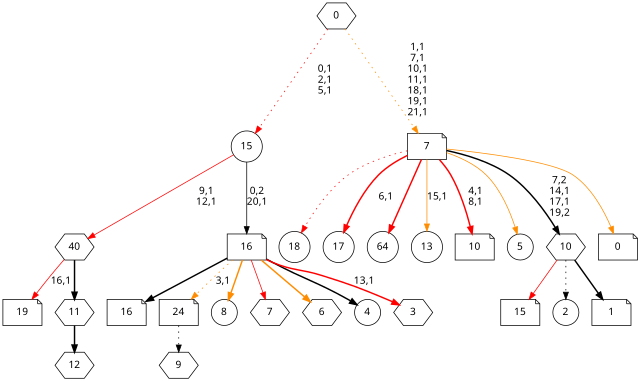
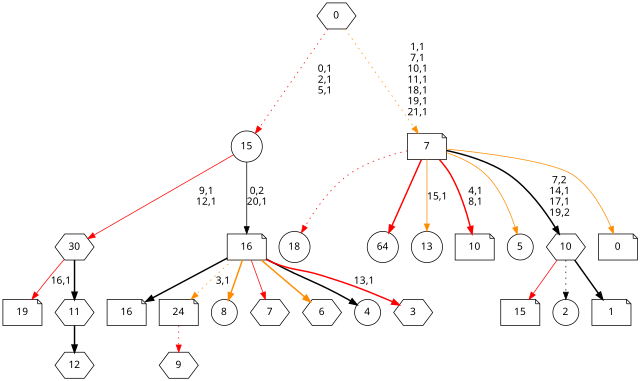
(75, 247) -> (75, 247)
(339, 247) -> none
(179, 335) -> (179, 335)
